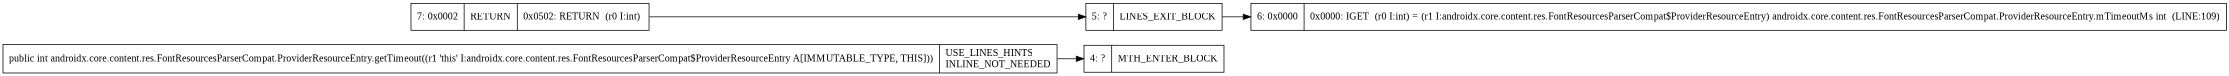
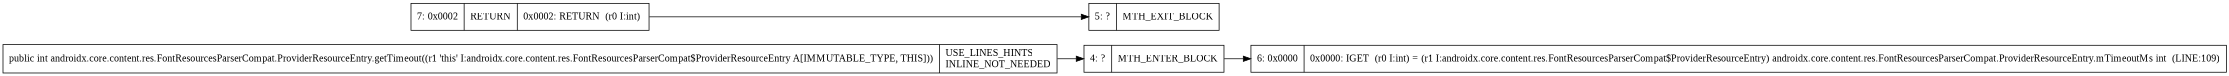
(583, 16) -> (583, 16)
(1168, 16) -> (1168, 16)
(1233, 17) -> (1234, 59)
